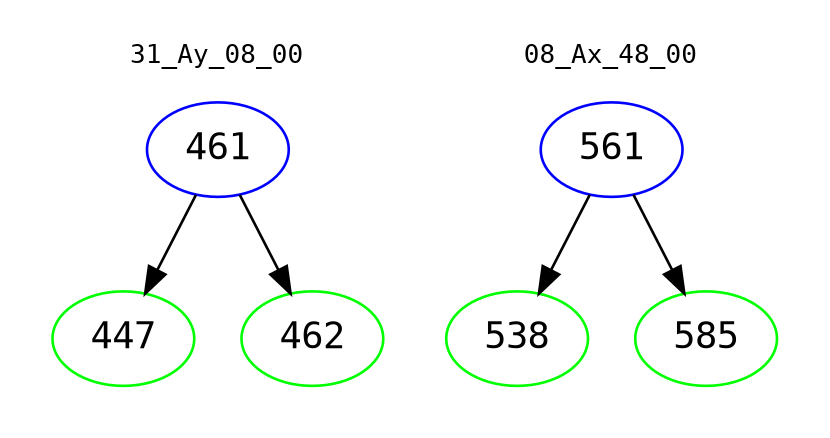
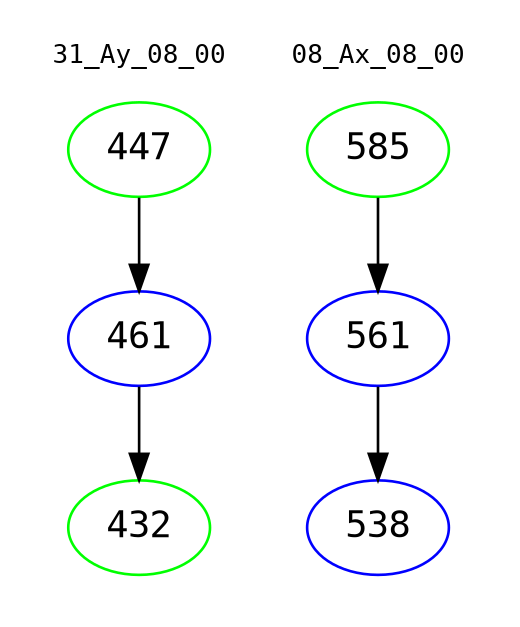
(612, 56) -> (379, 56)
(177, 232) -> (139, 231)
(653, 232) -> (378, 231)
(312, 339) -> (139, 528)
(517, 339) -> (378, 528)
